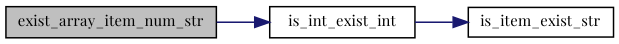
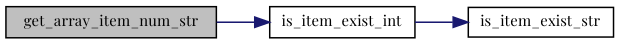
(111, 22) -> (111, 22)
(342, 22) -> (342, 22)
